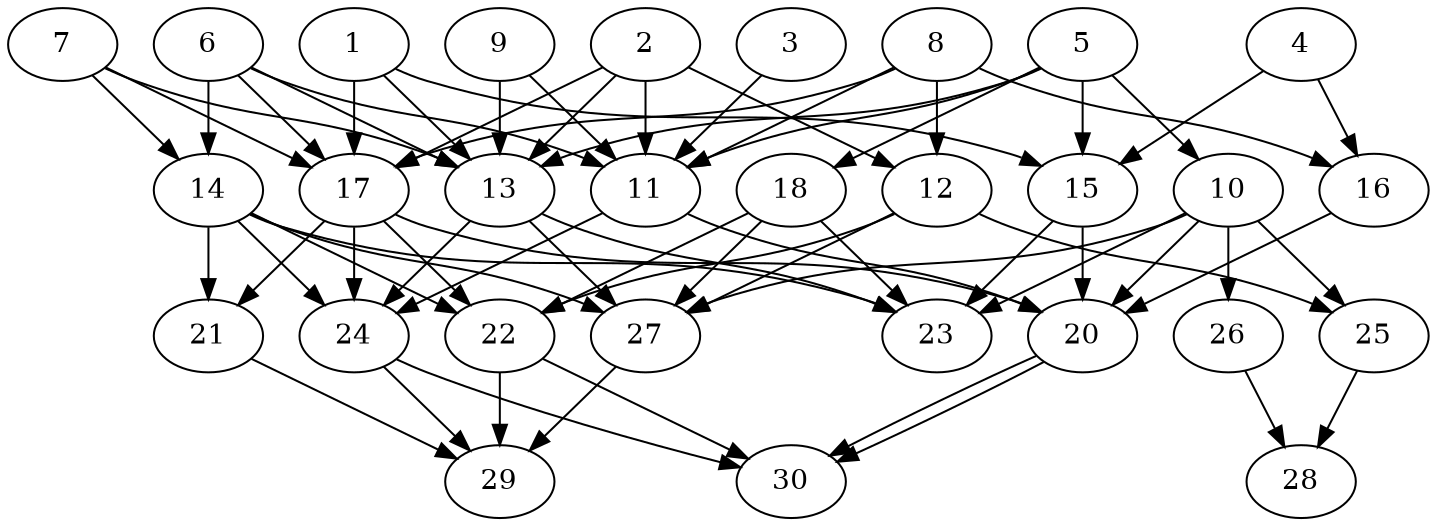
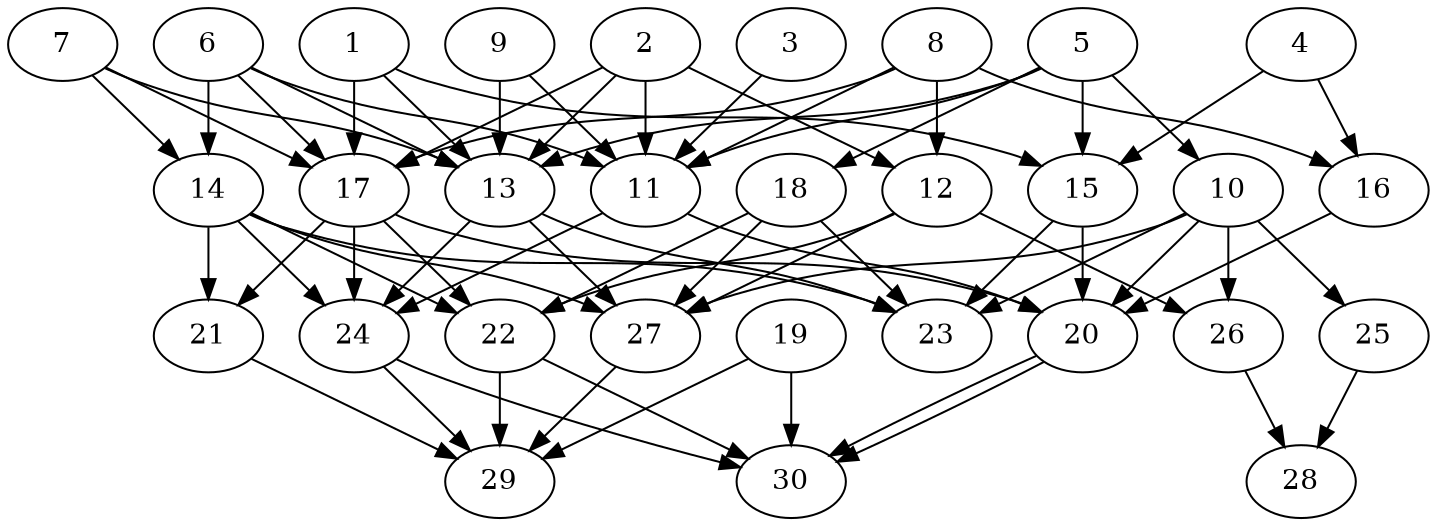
(1137, 260) -> (1101, 272)
none -> (791, 336)
